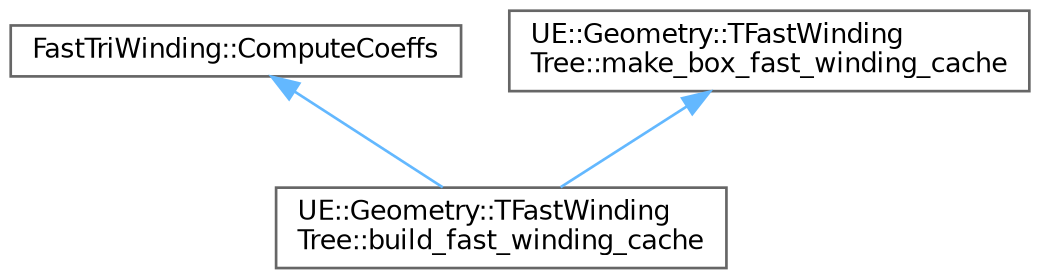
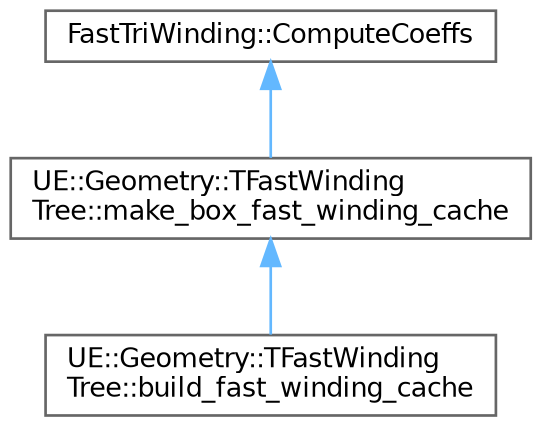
(369, 139) -> (271, 124)
